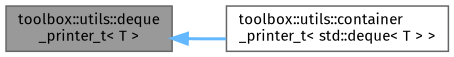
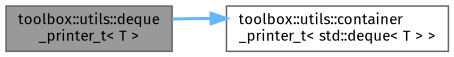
(207, 39) -> (192, 19)
